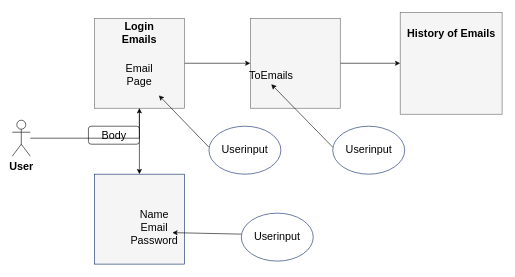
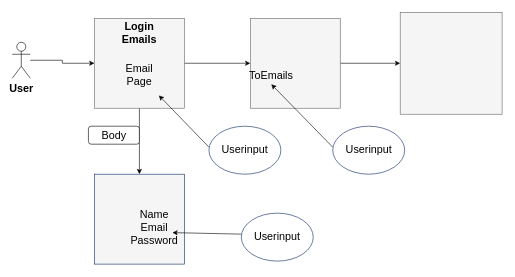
(452, 33) -> none
(21, 138) -> (21, 60)
